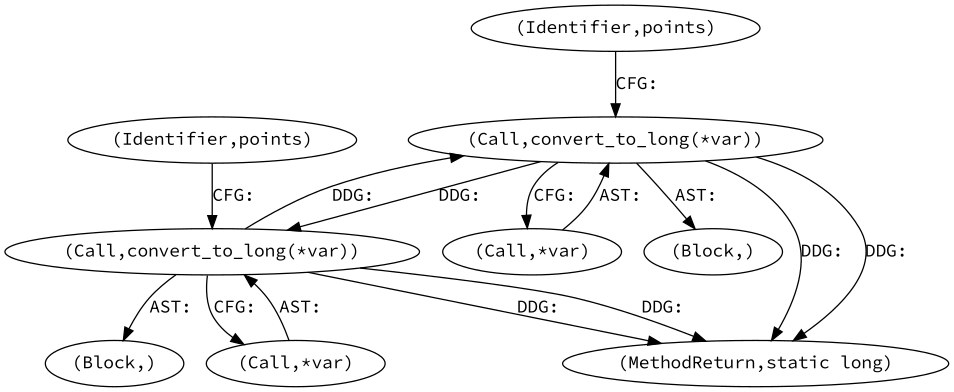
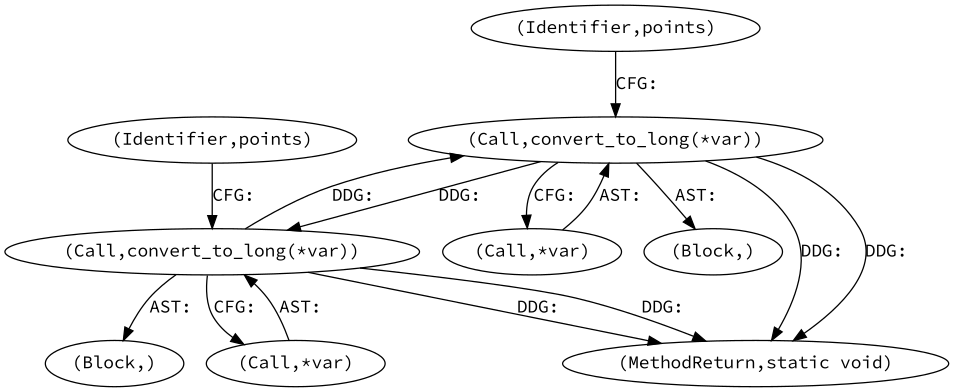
(756, 364) -> (756, 364)
